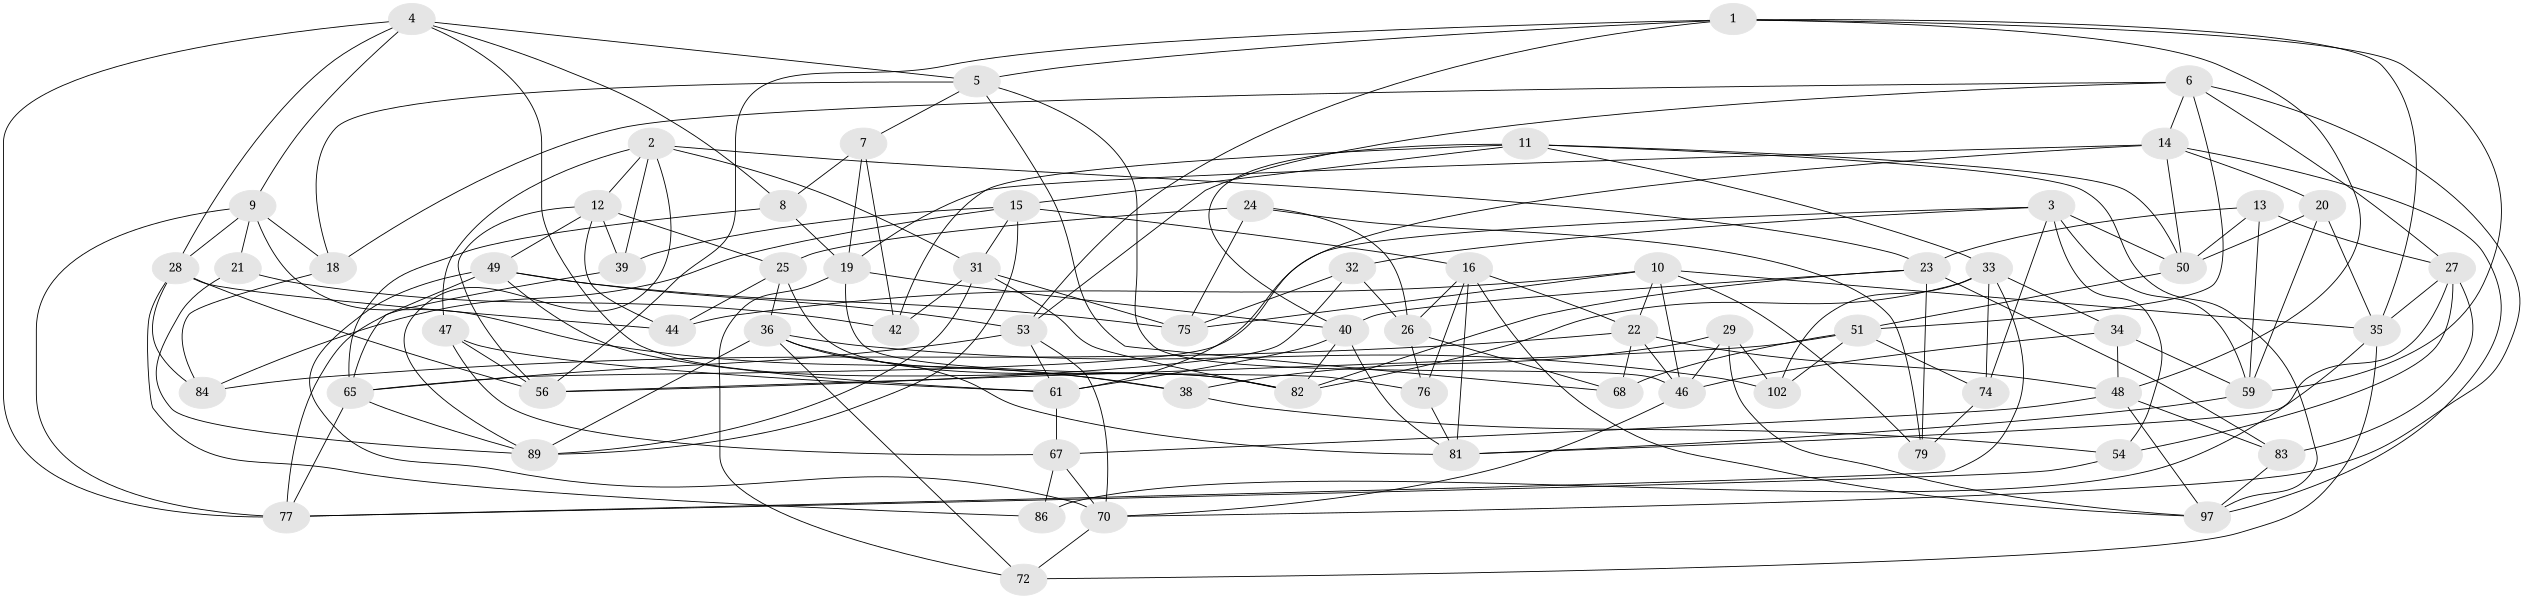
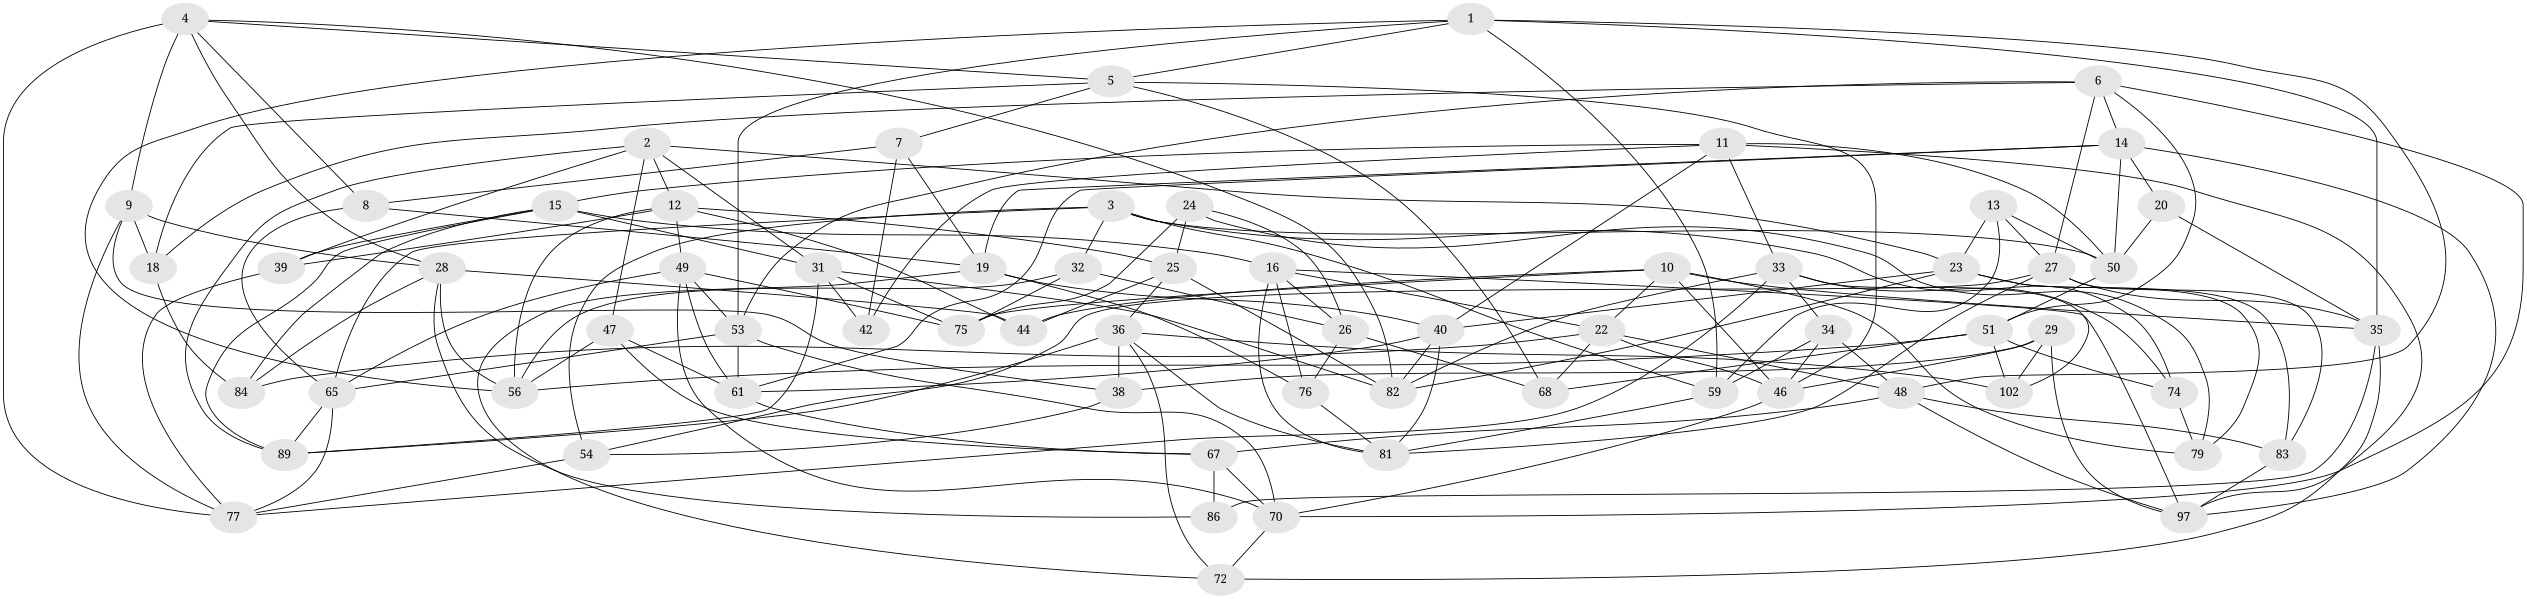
(238, 268) -> none
(2286, 299) -> none
